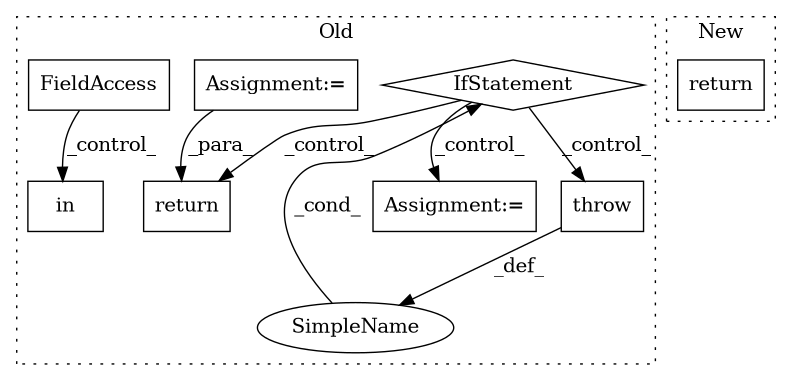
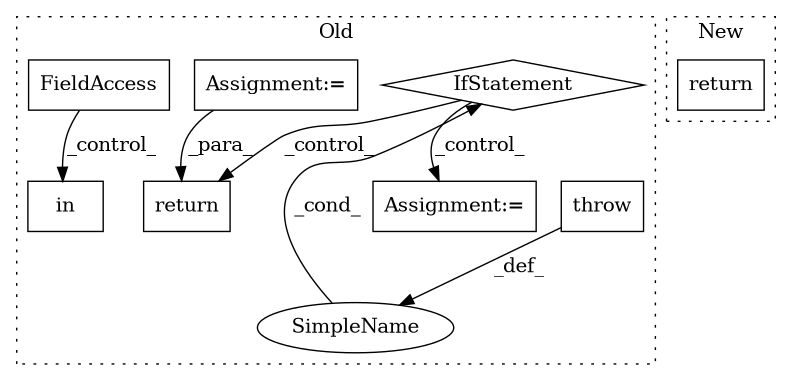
(553, 139) -> none
